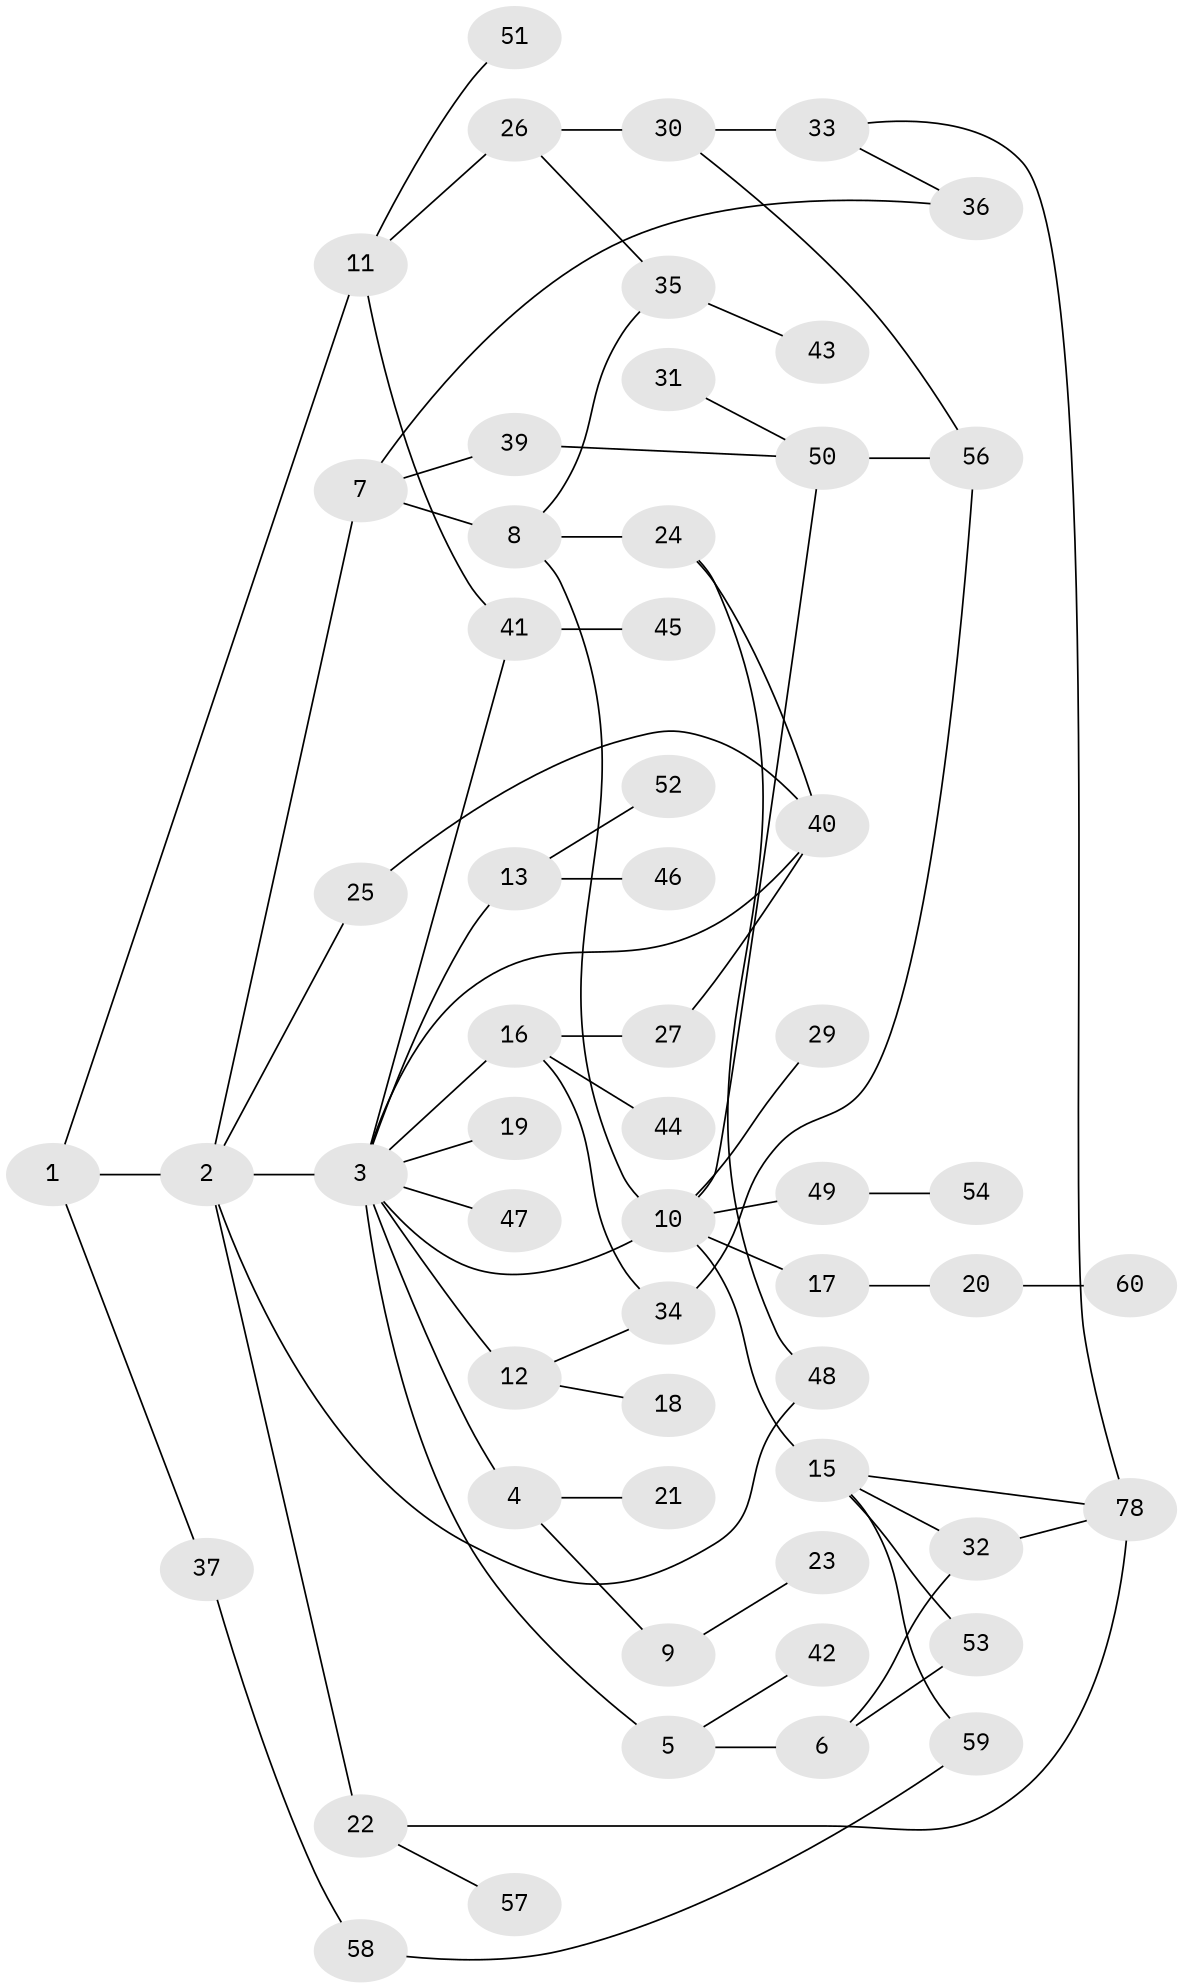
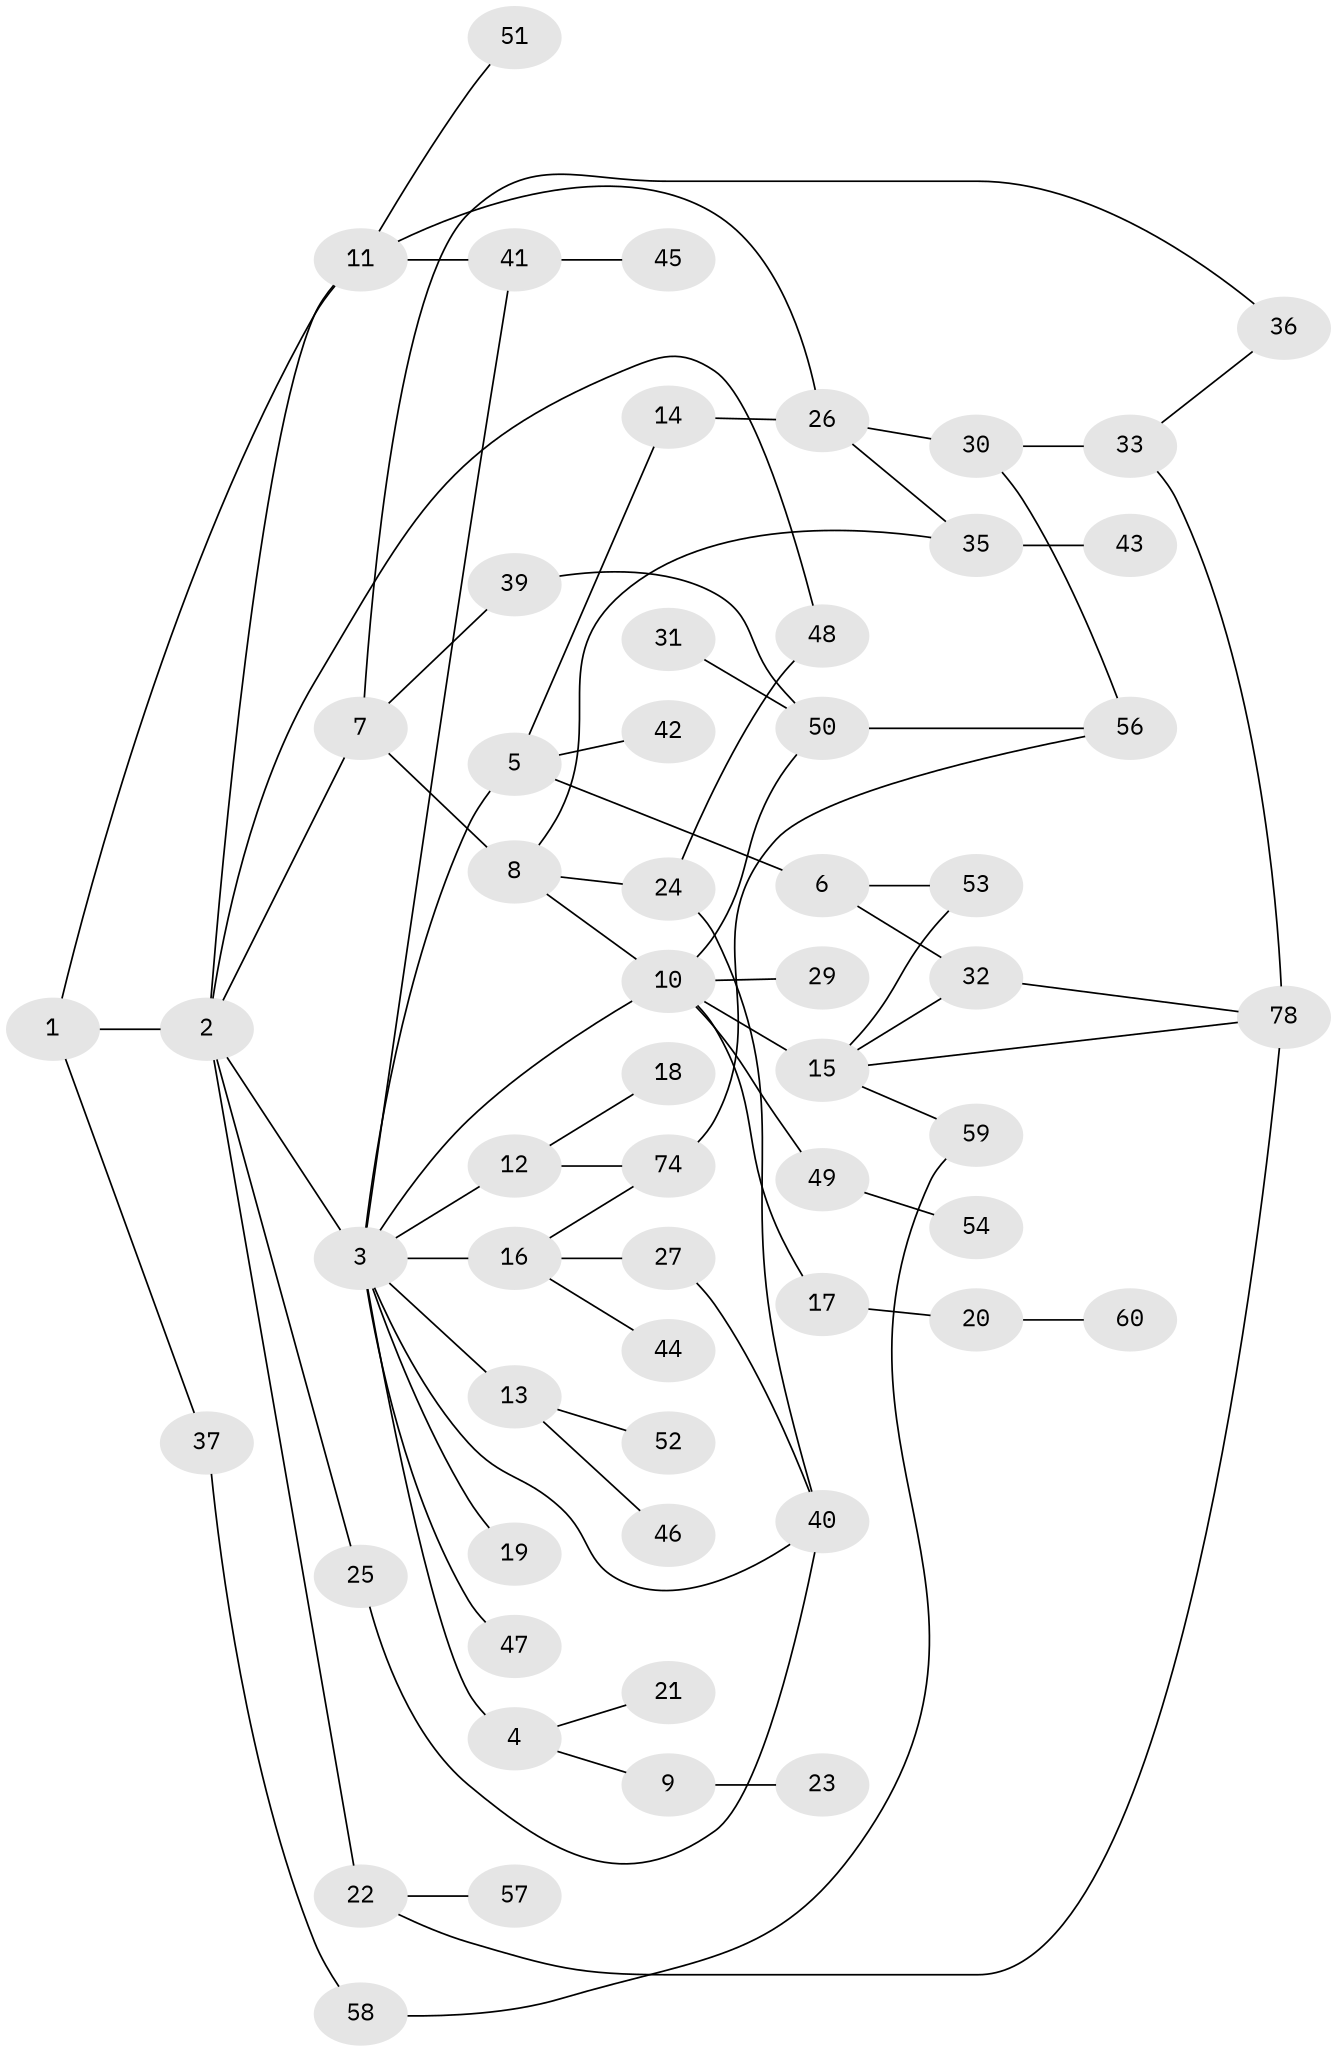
none -> (669, 417)
none -> (249, 636)
(669, 1313) -> (669, 1166)
